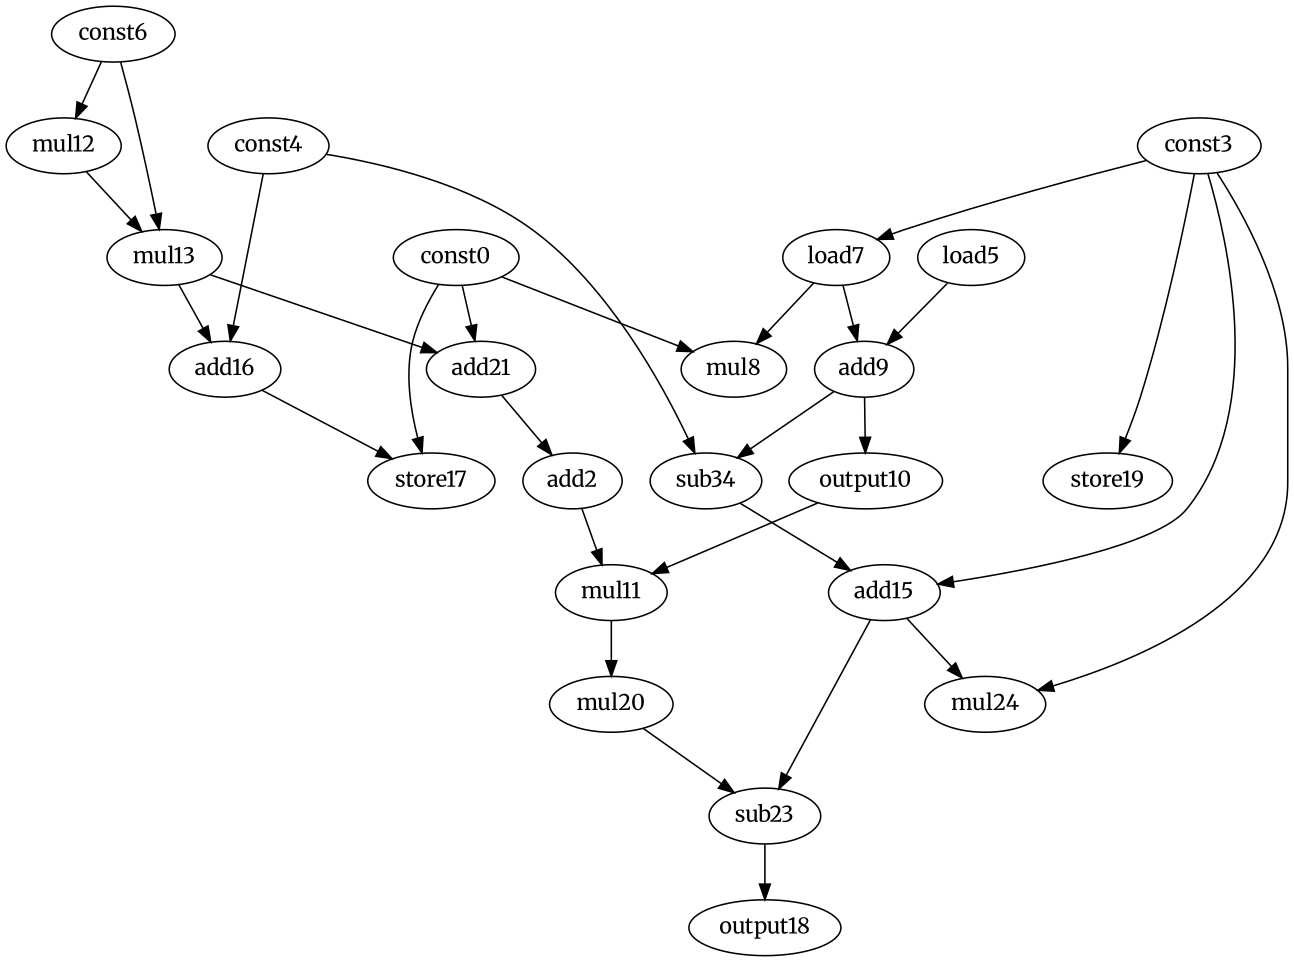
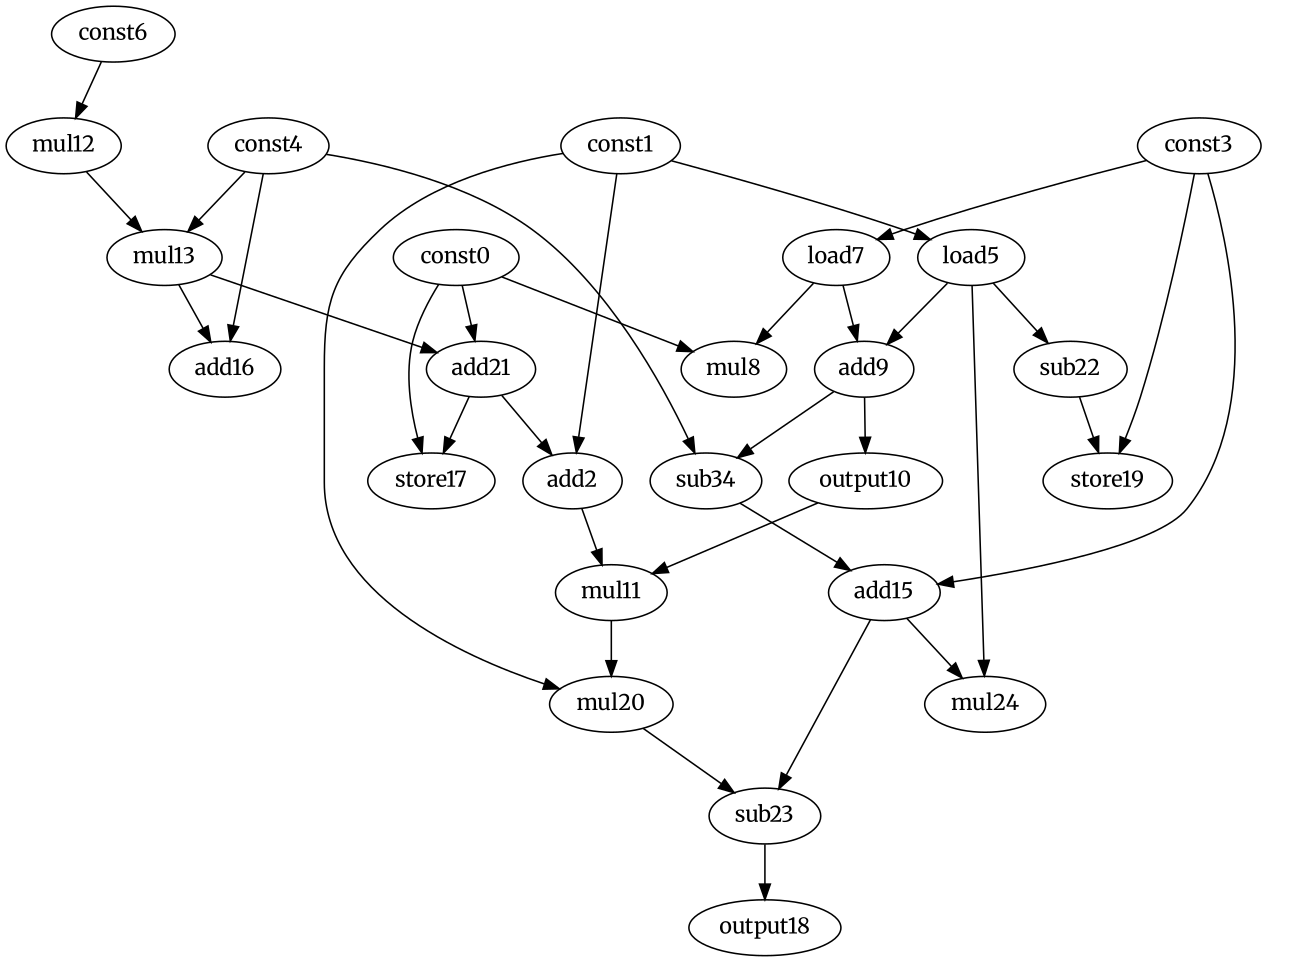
(140, 138) -> (222, 196)
none -> (621, 146)
none -> (1071, 369)
(320, 421) -> (460, 418)
(1287, 486) -> (978, 473)
